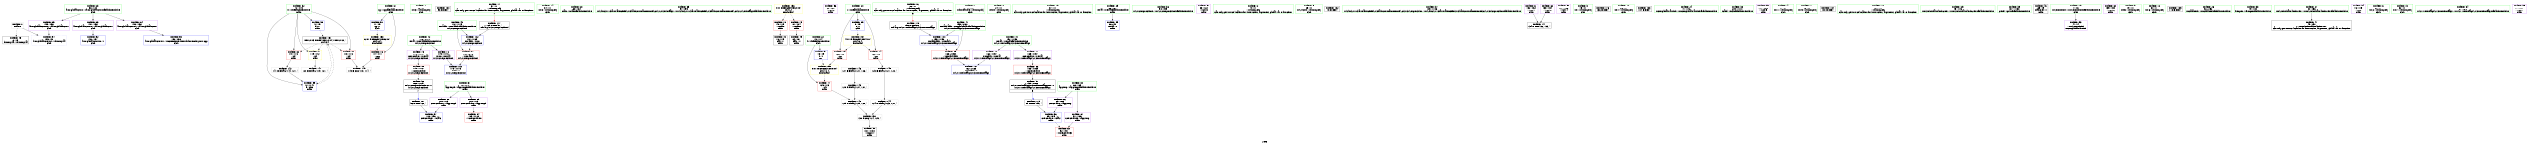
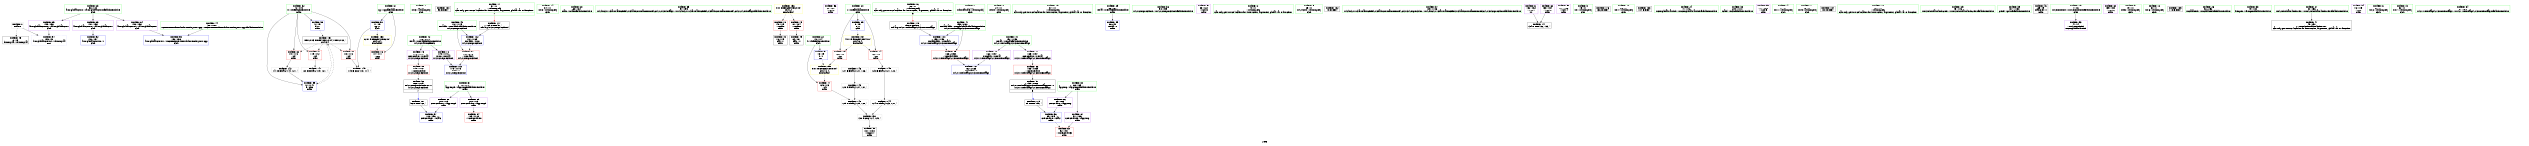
(2519, 9) -> none
(1531, 12) -> (1531, 12)
none -> (212, 25)
(49, 43) -> (49, 43)
(425, 43) -> (425, 43)
(315, 55) -> (315, 55)
(368, 63) -> (358, 45)
